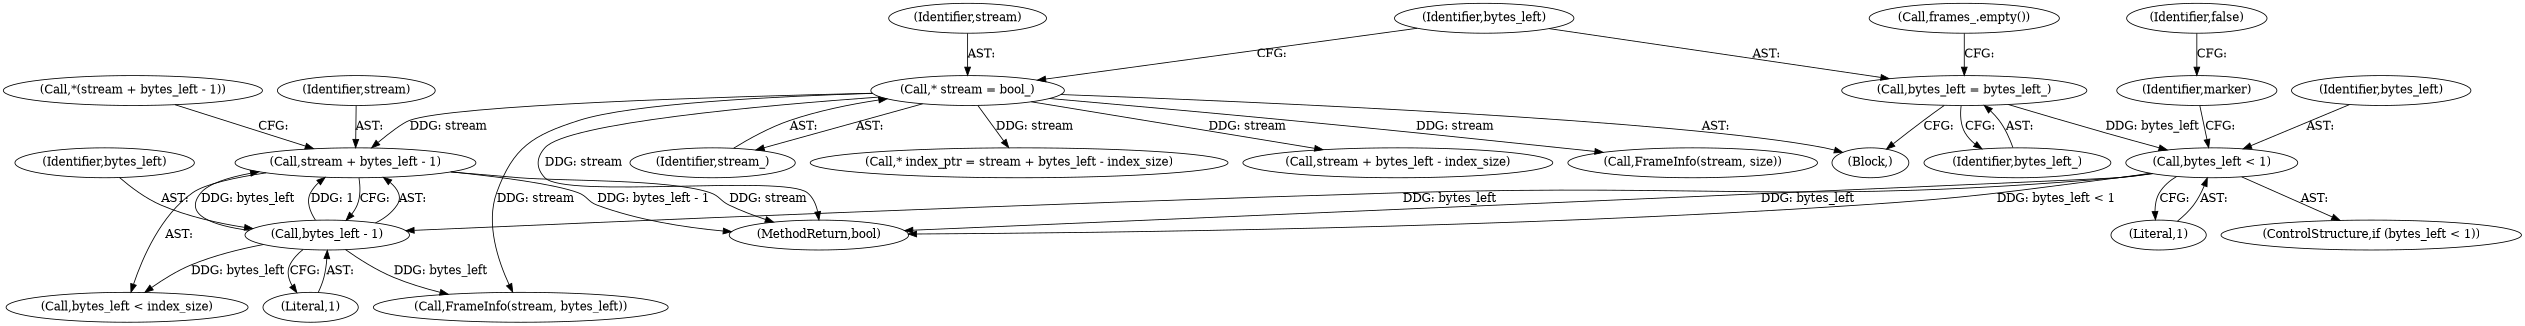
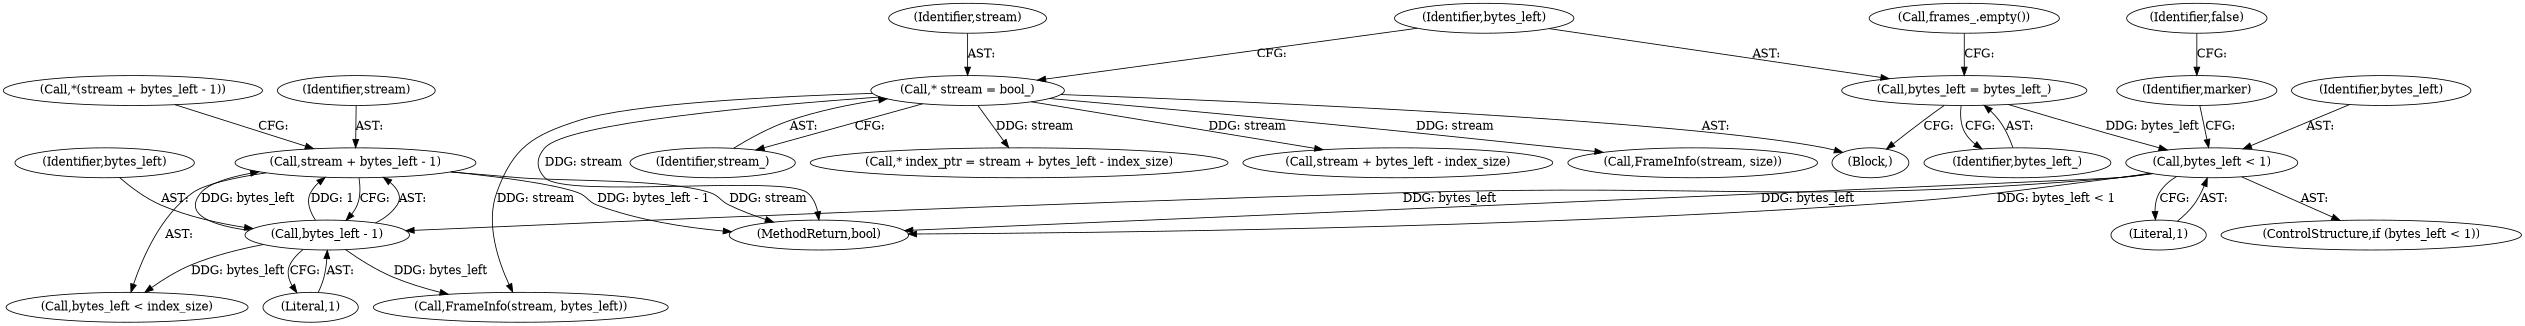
(621, 101) -> none
(872, 127) -> (872, 127)
